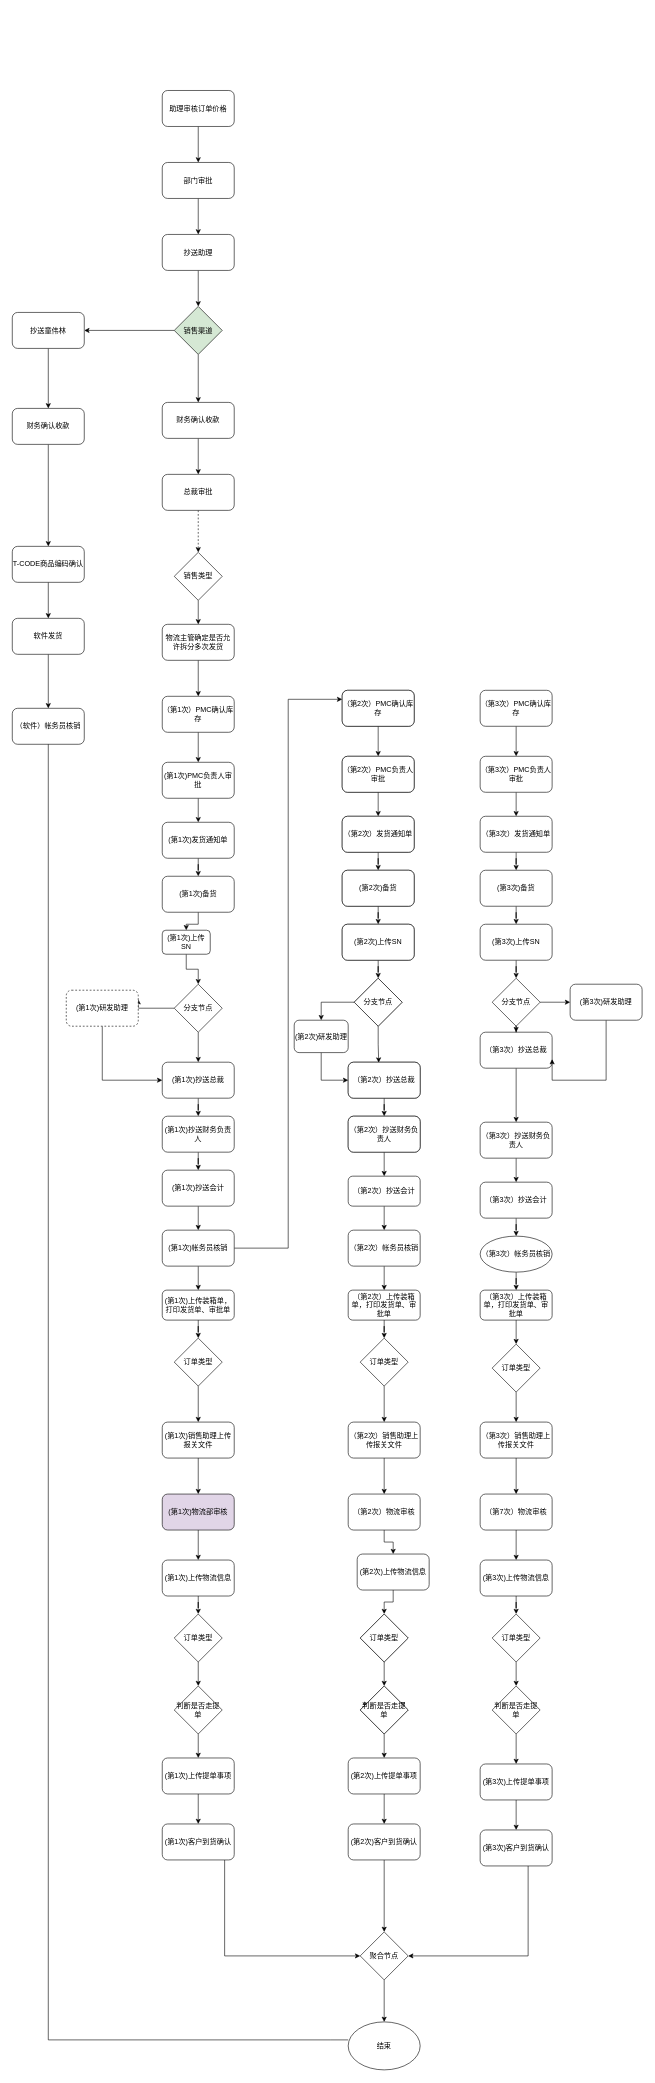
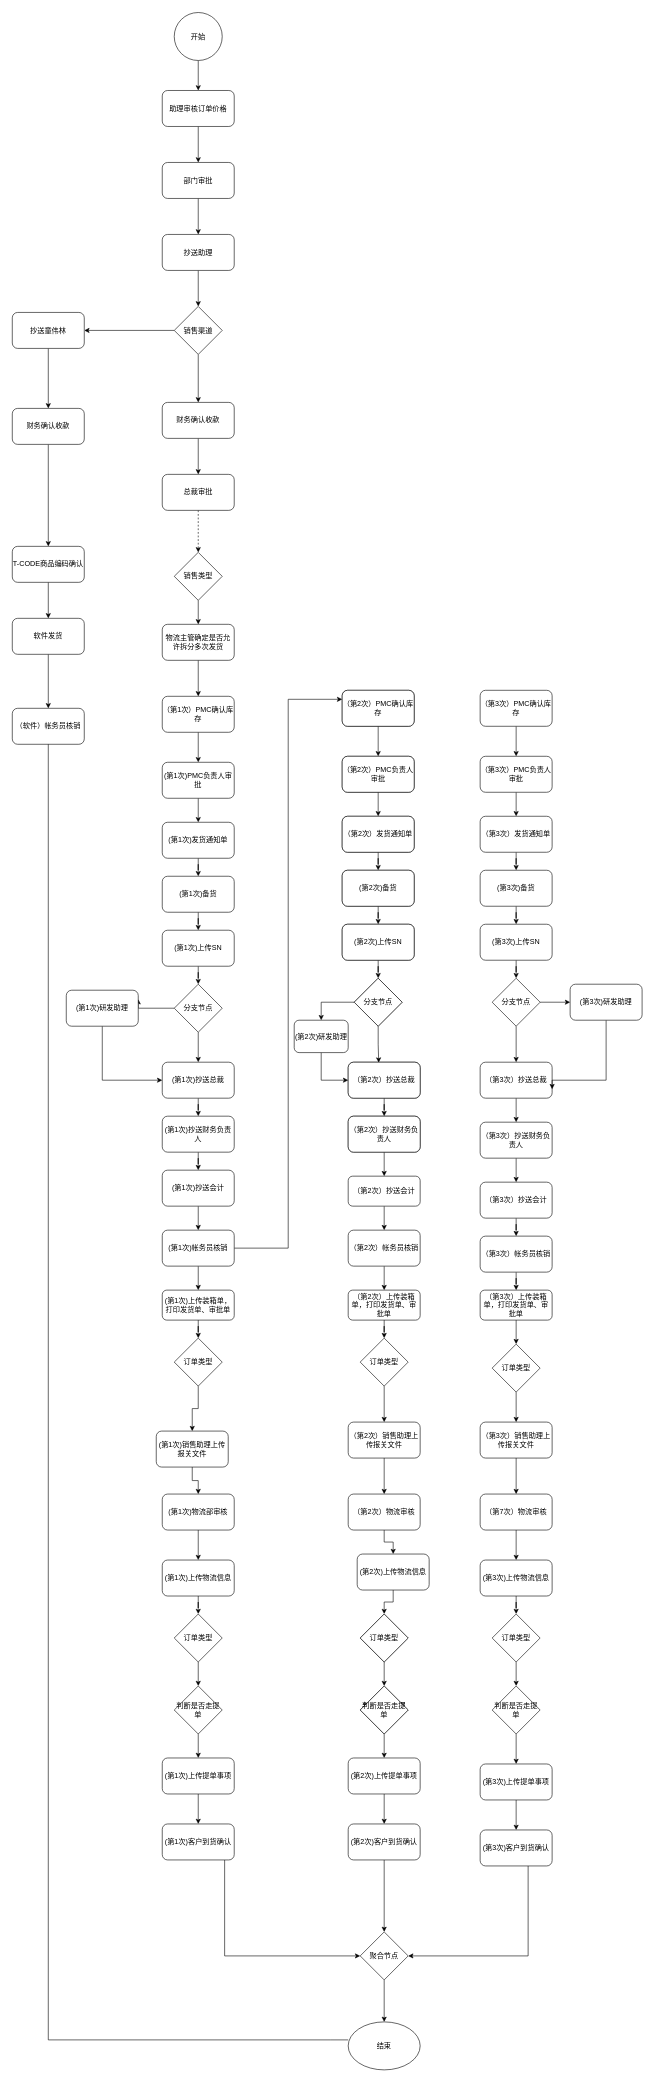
none -> (198, 36)
none -> (198, 84)
(198, 330) -> (198, 330)
(186, 942) -> (198, 948)
(102, 1008) -> (102, 1008)
(516, 1050) -> (516, 1080)
(516, 1254) -> (516, 1254)
(198, 1440) -> (192, 1449)
(198, 1512) -> (198, 1512)
